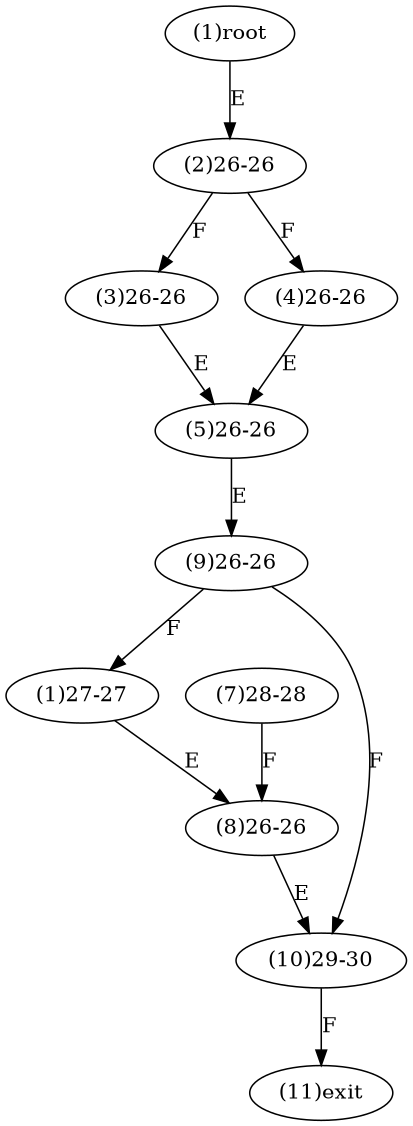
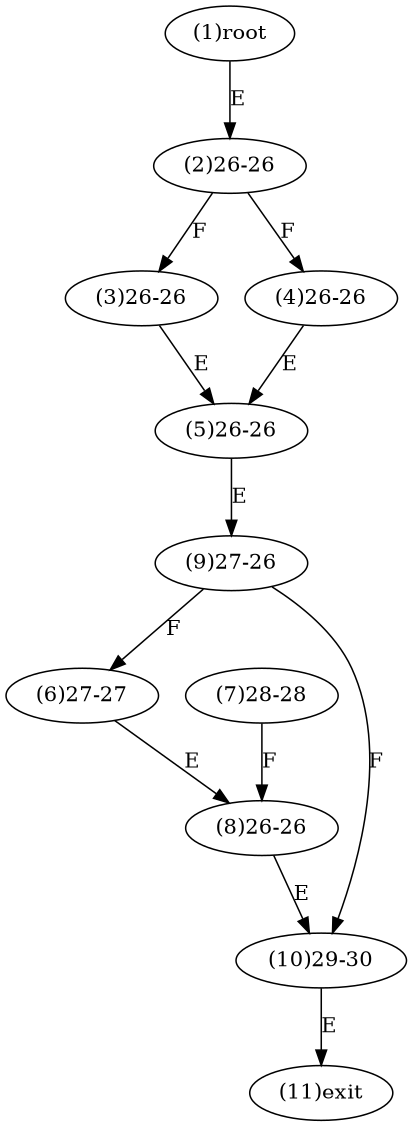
(231, 563) -> (231, 563)
(82, 696) -> (82, 696)
(330, 1027) -> (330, 1027)
